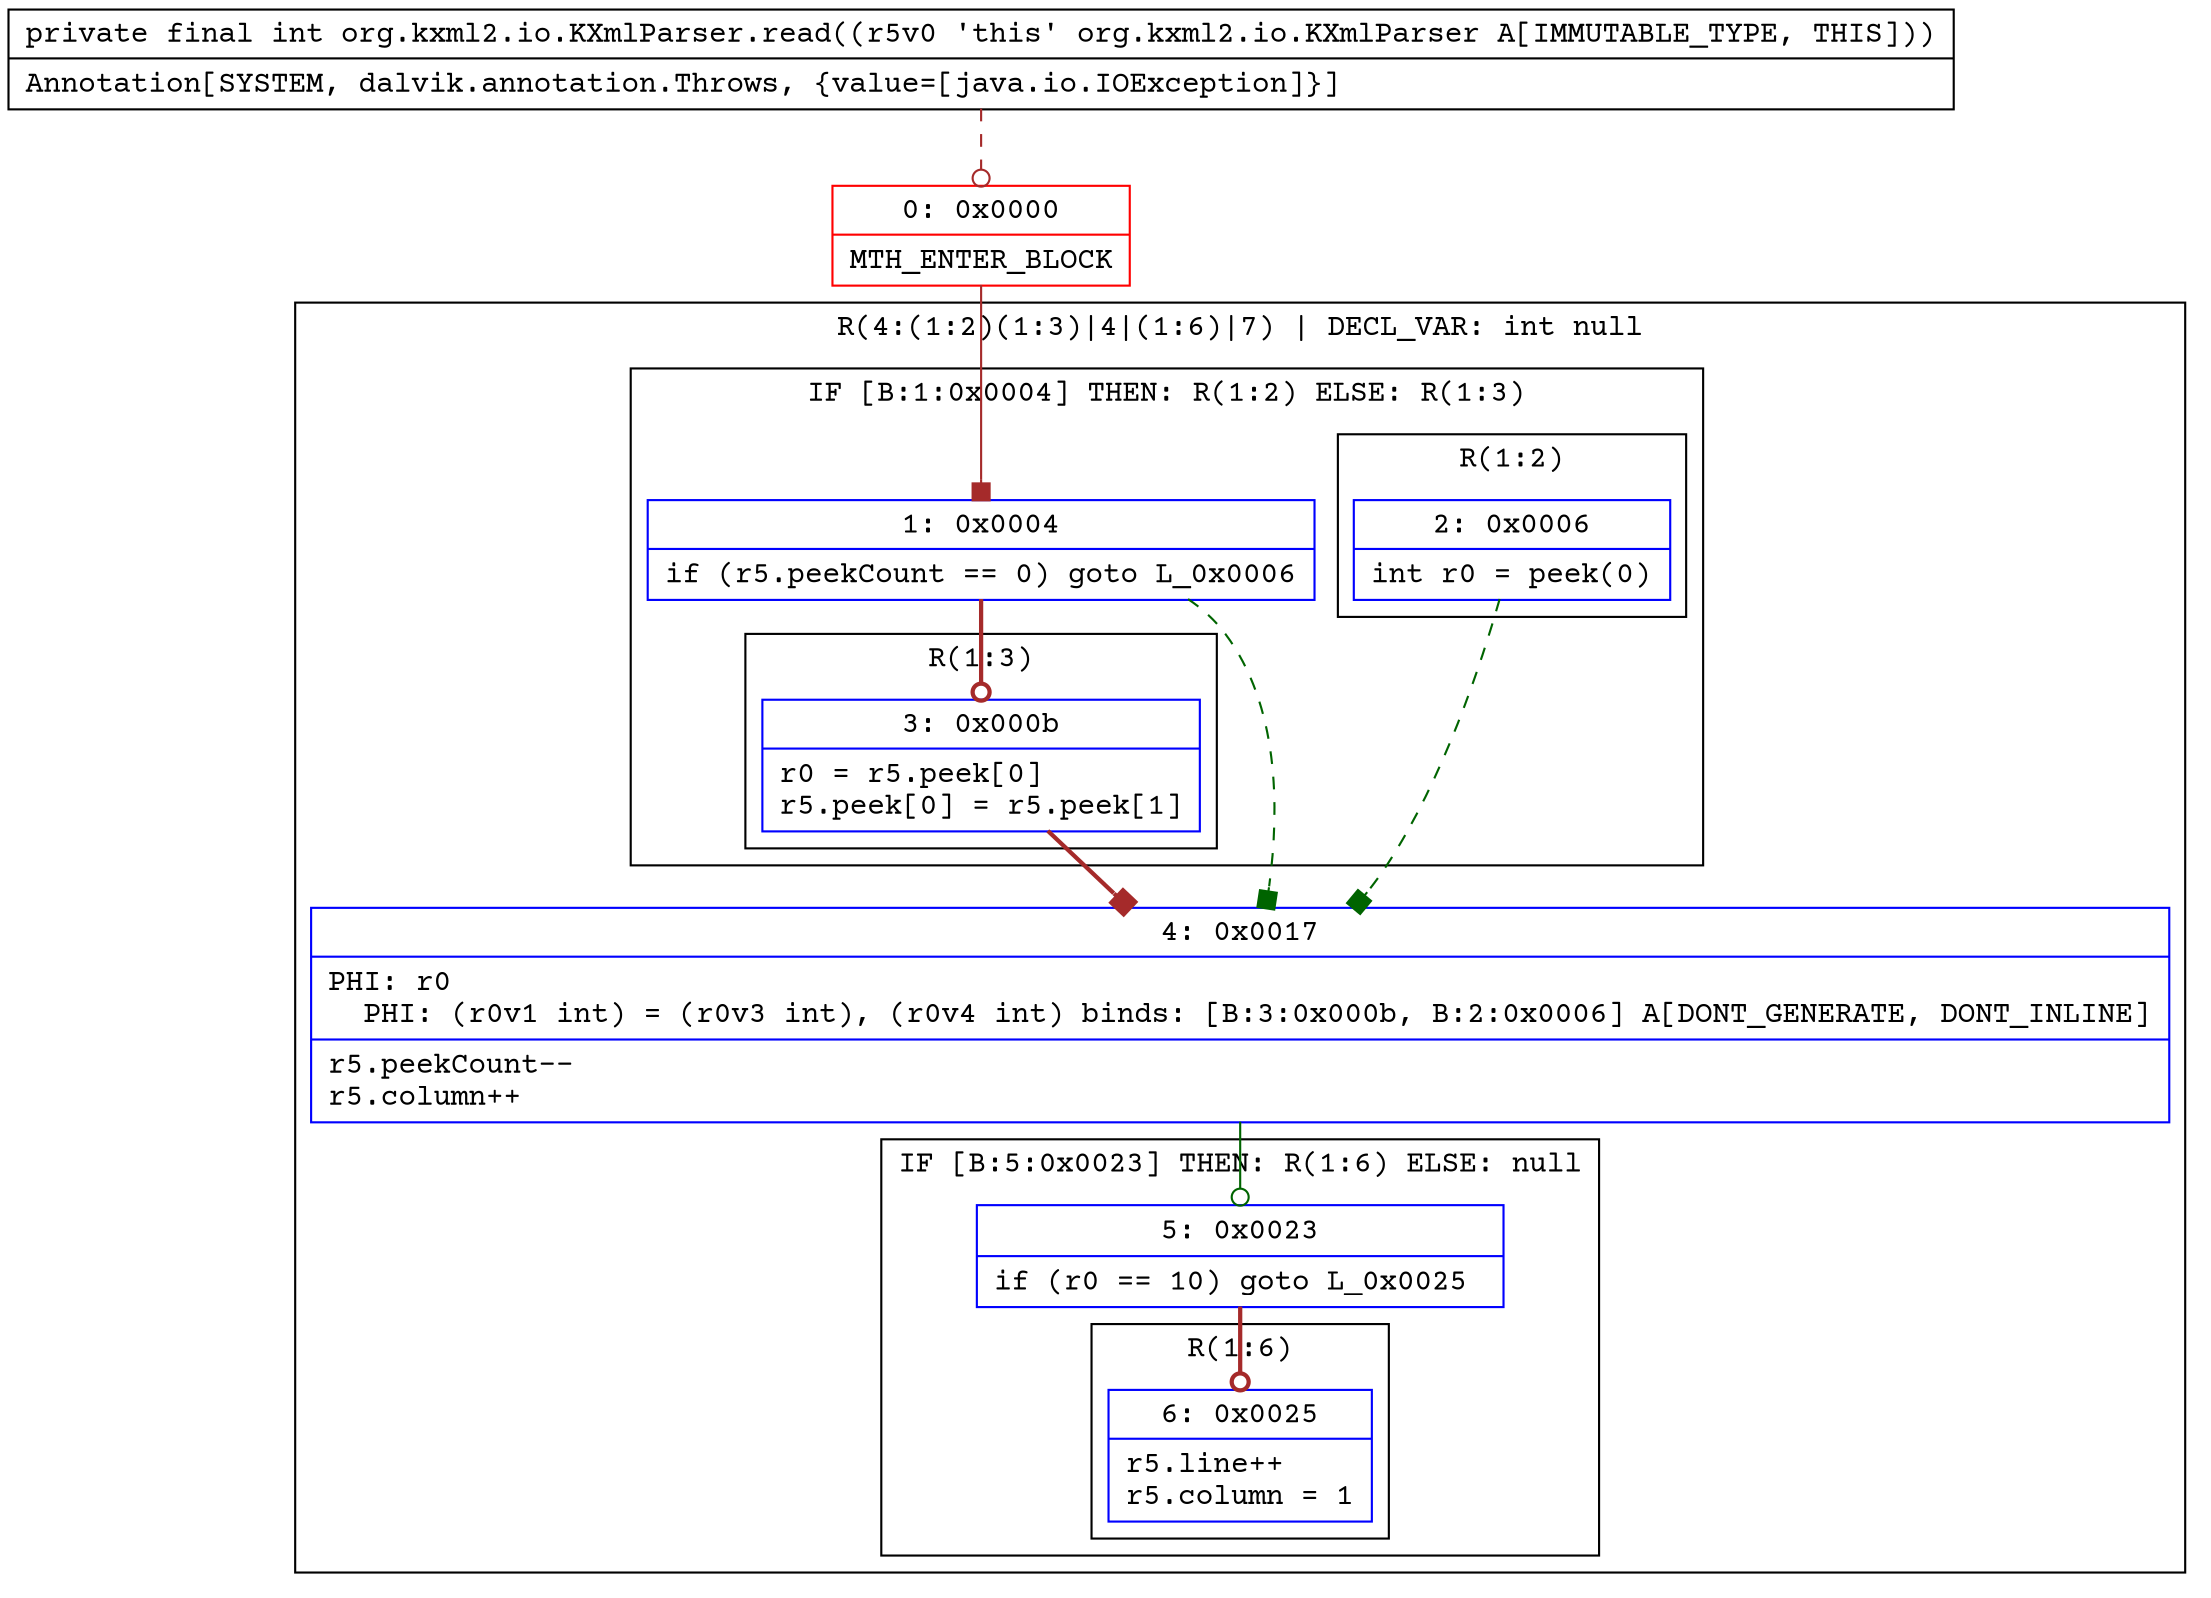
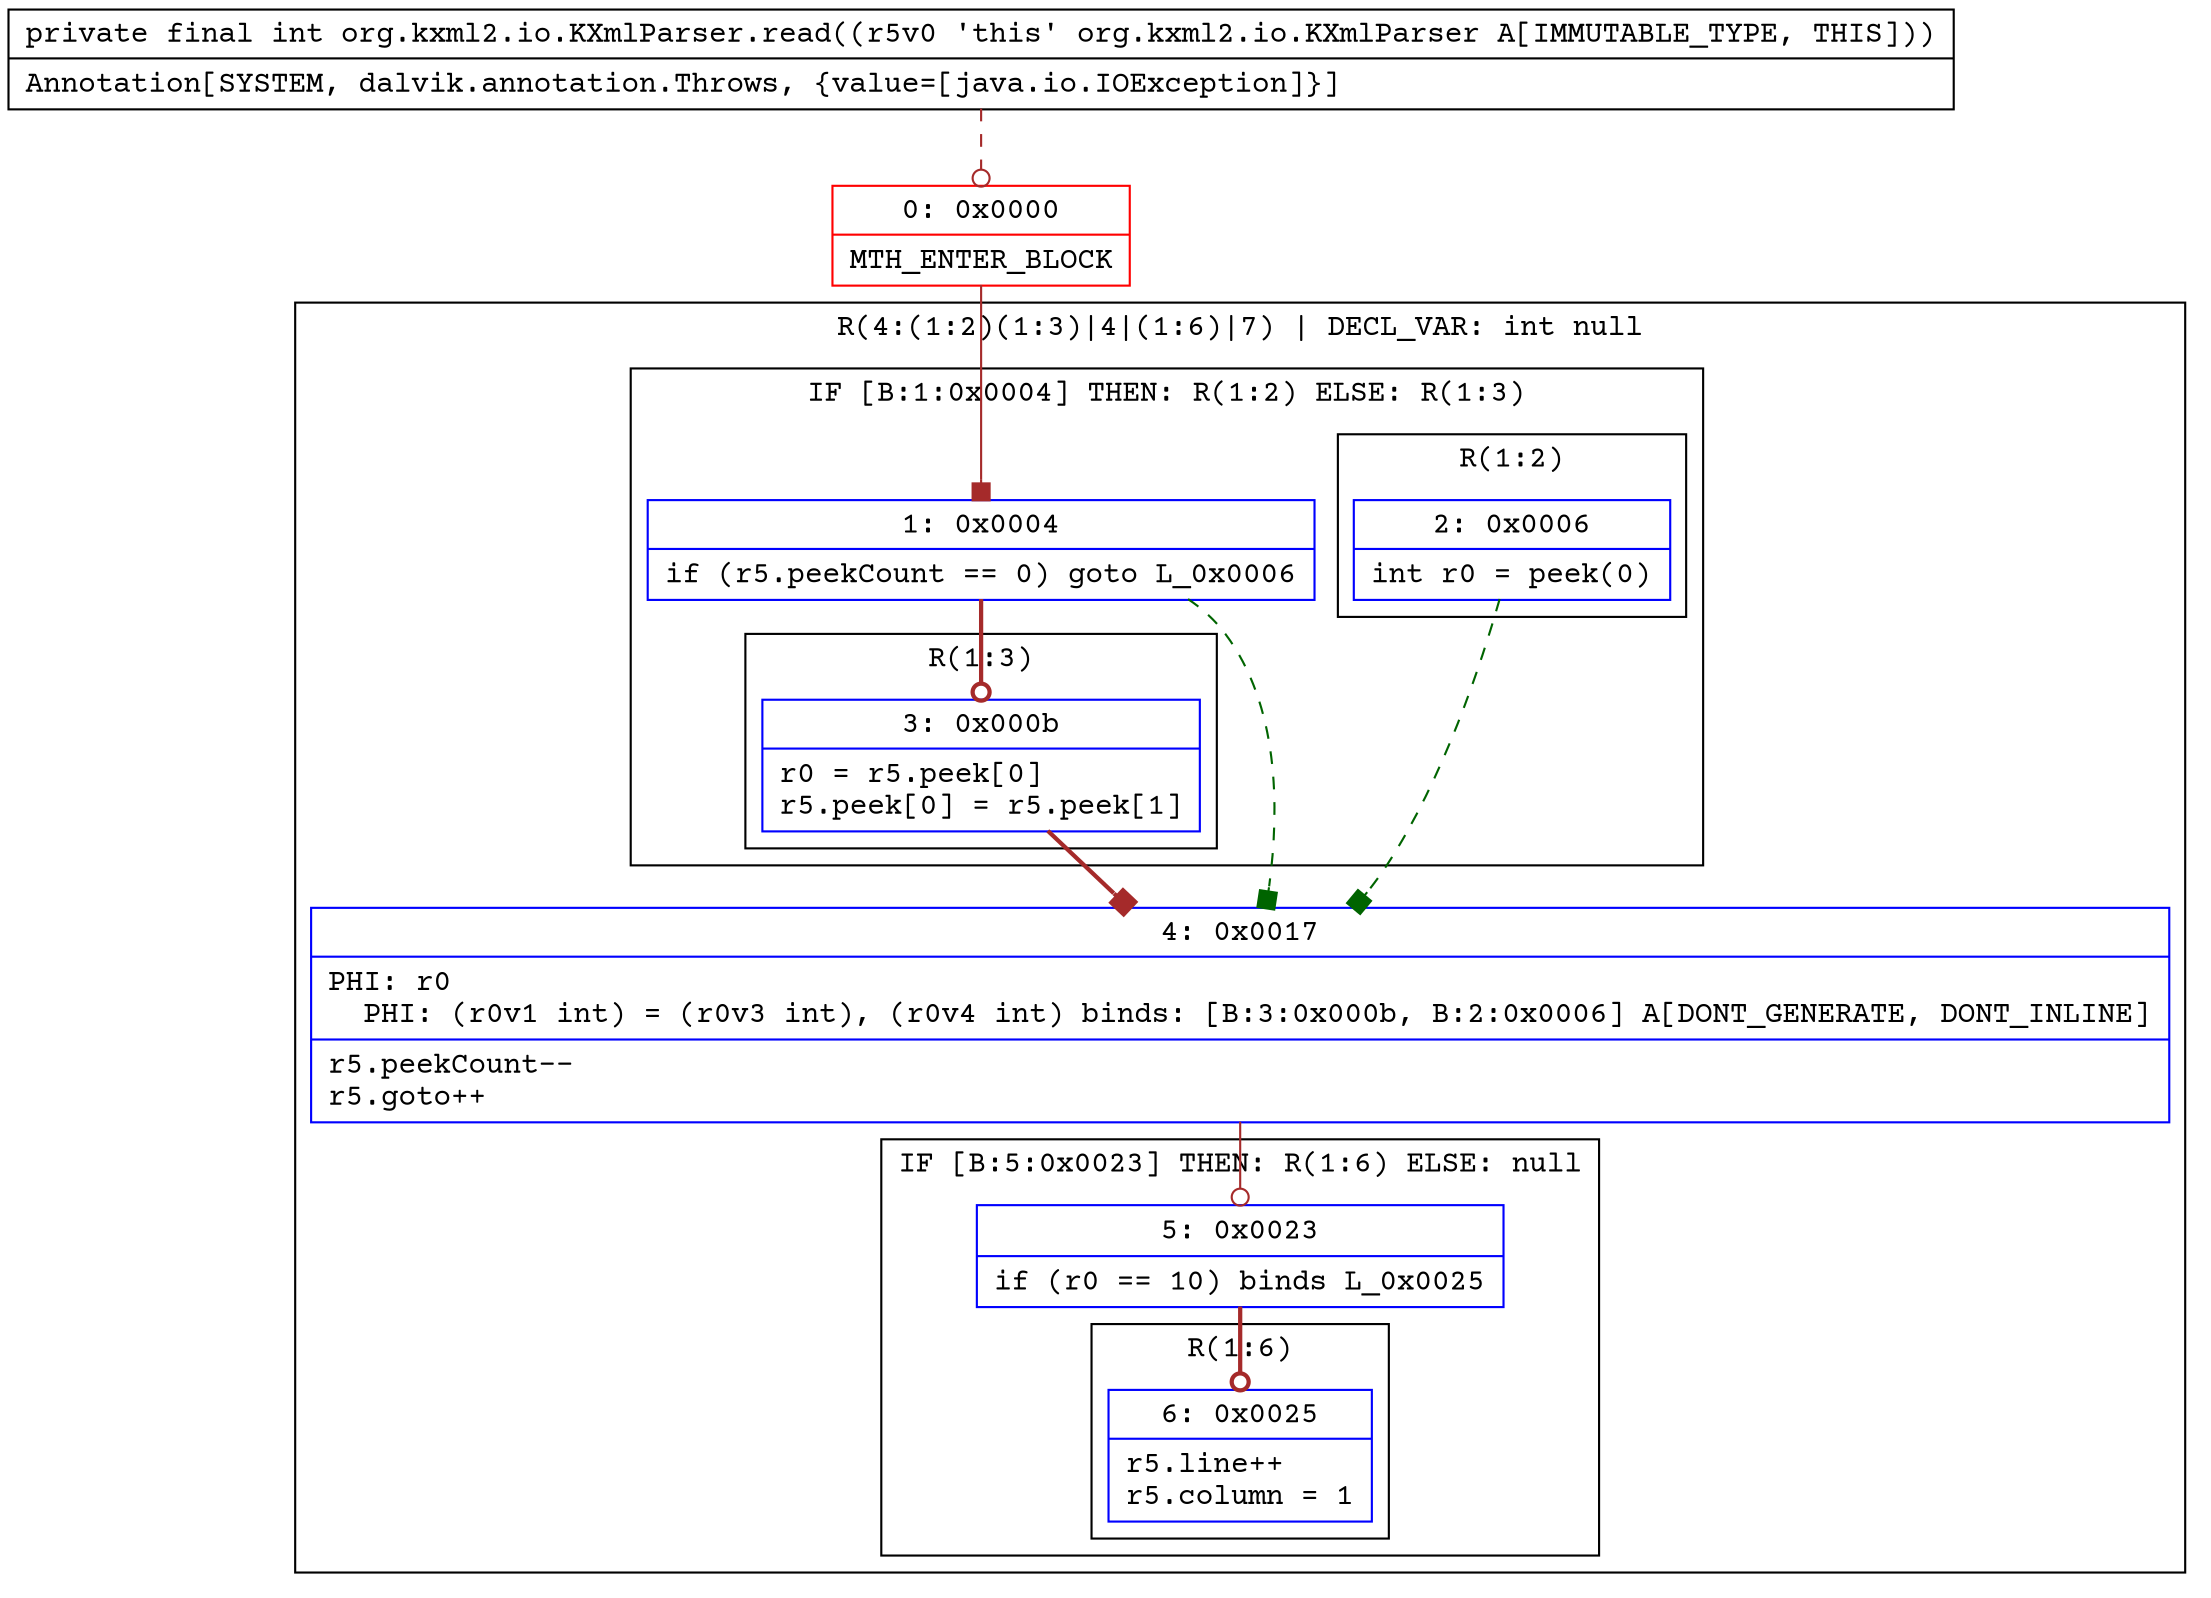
(425, 1096) -> (408, 1096)
(1240, 1155) -> (1240, 1155)
(1231, 1281) -> (1240, 1281)
